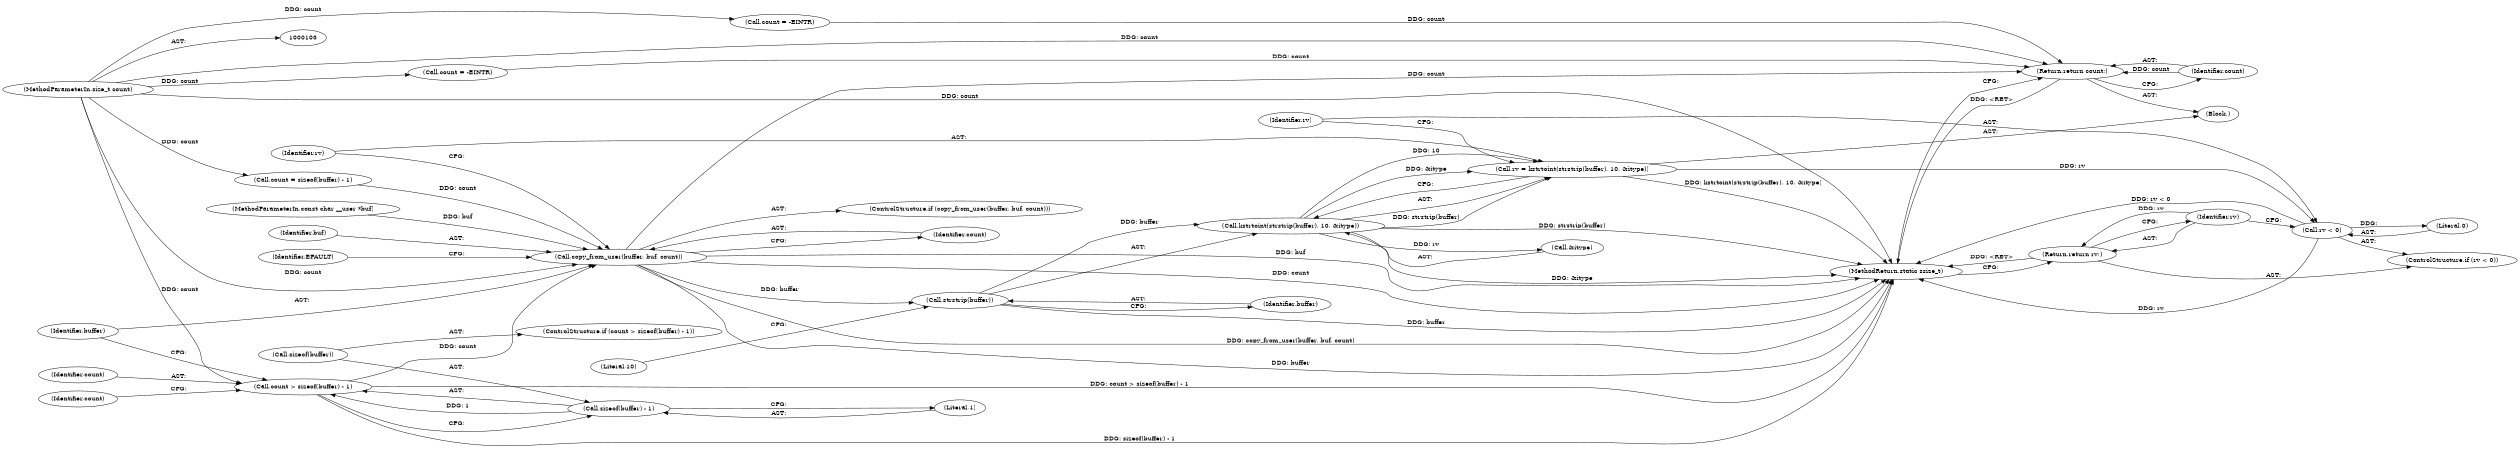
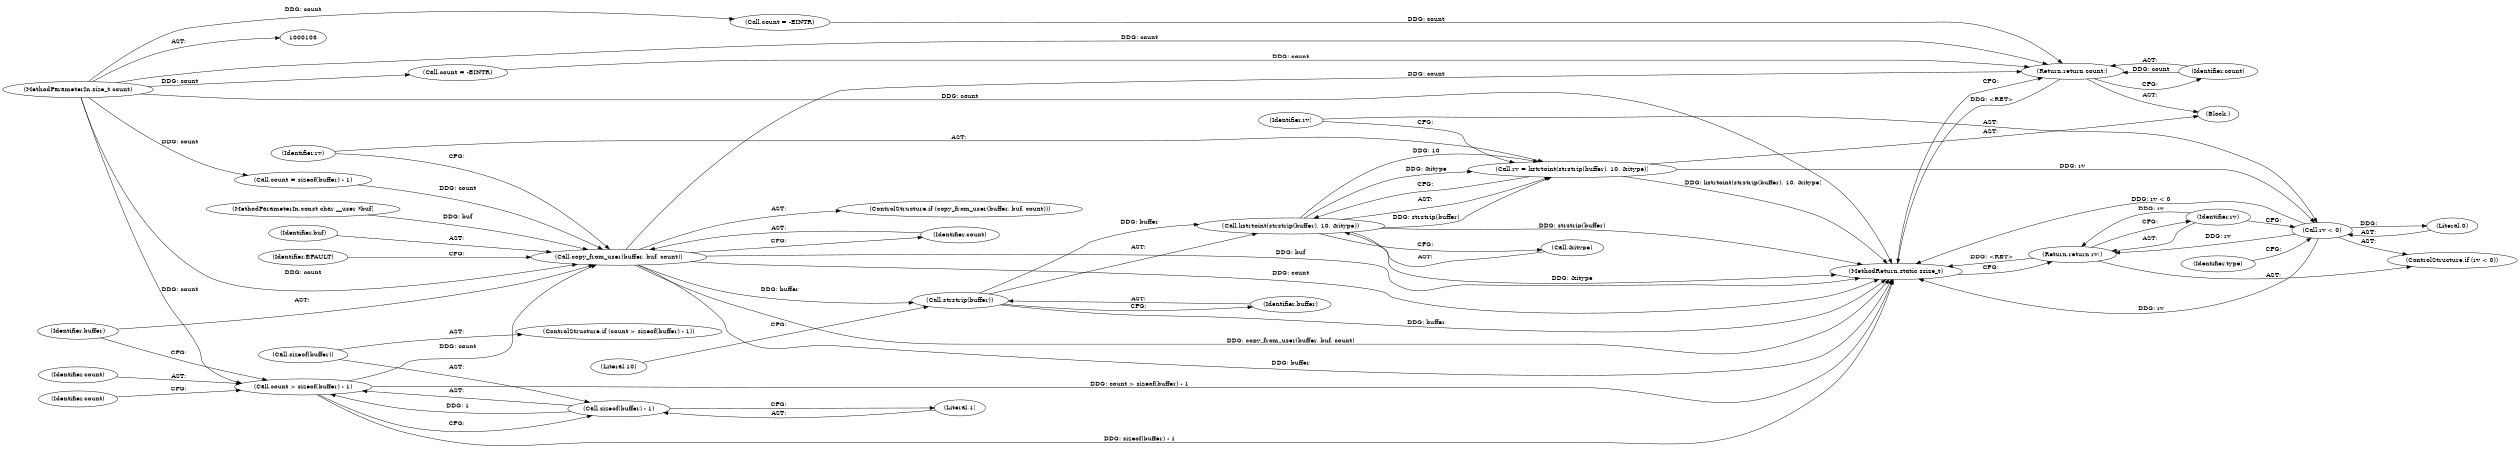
(1426, 244) -> (1426, 244)
none -> (2208, 245)
none -> (2218, 264)
